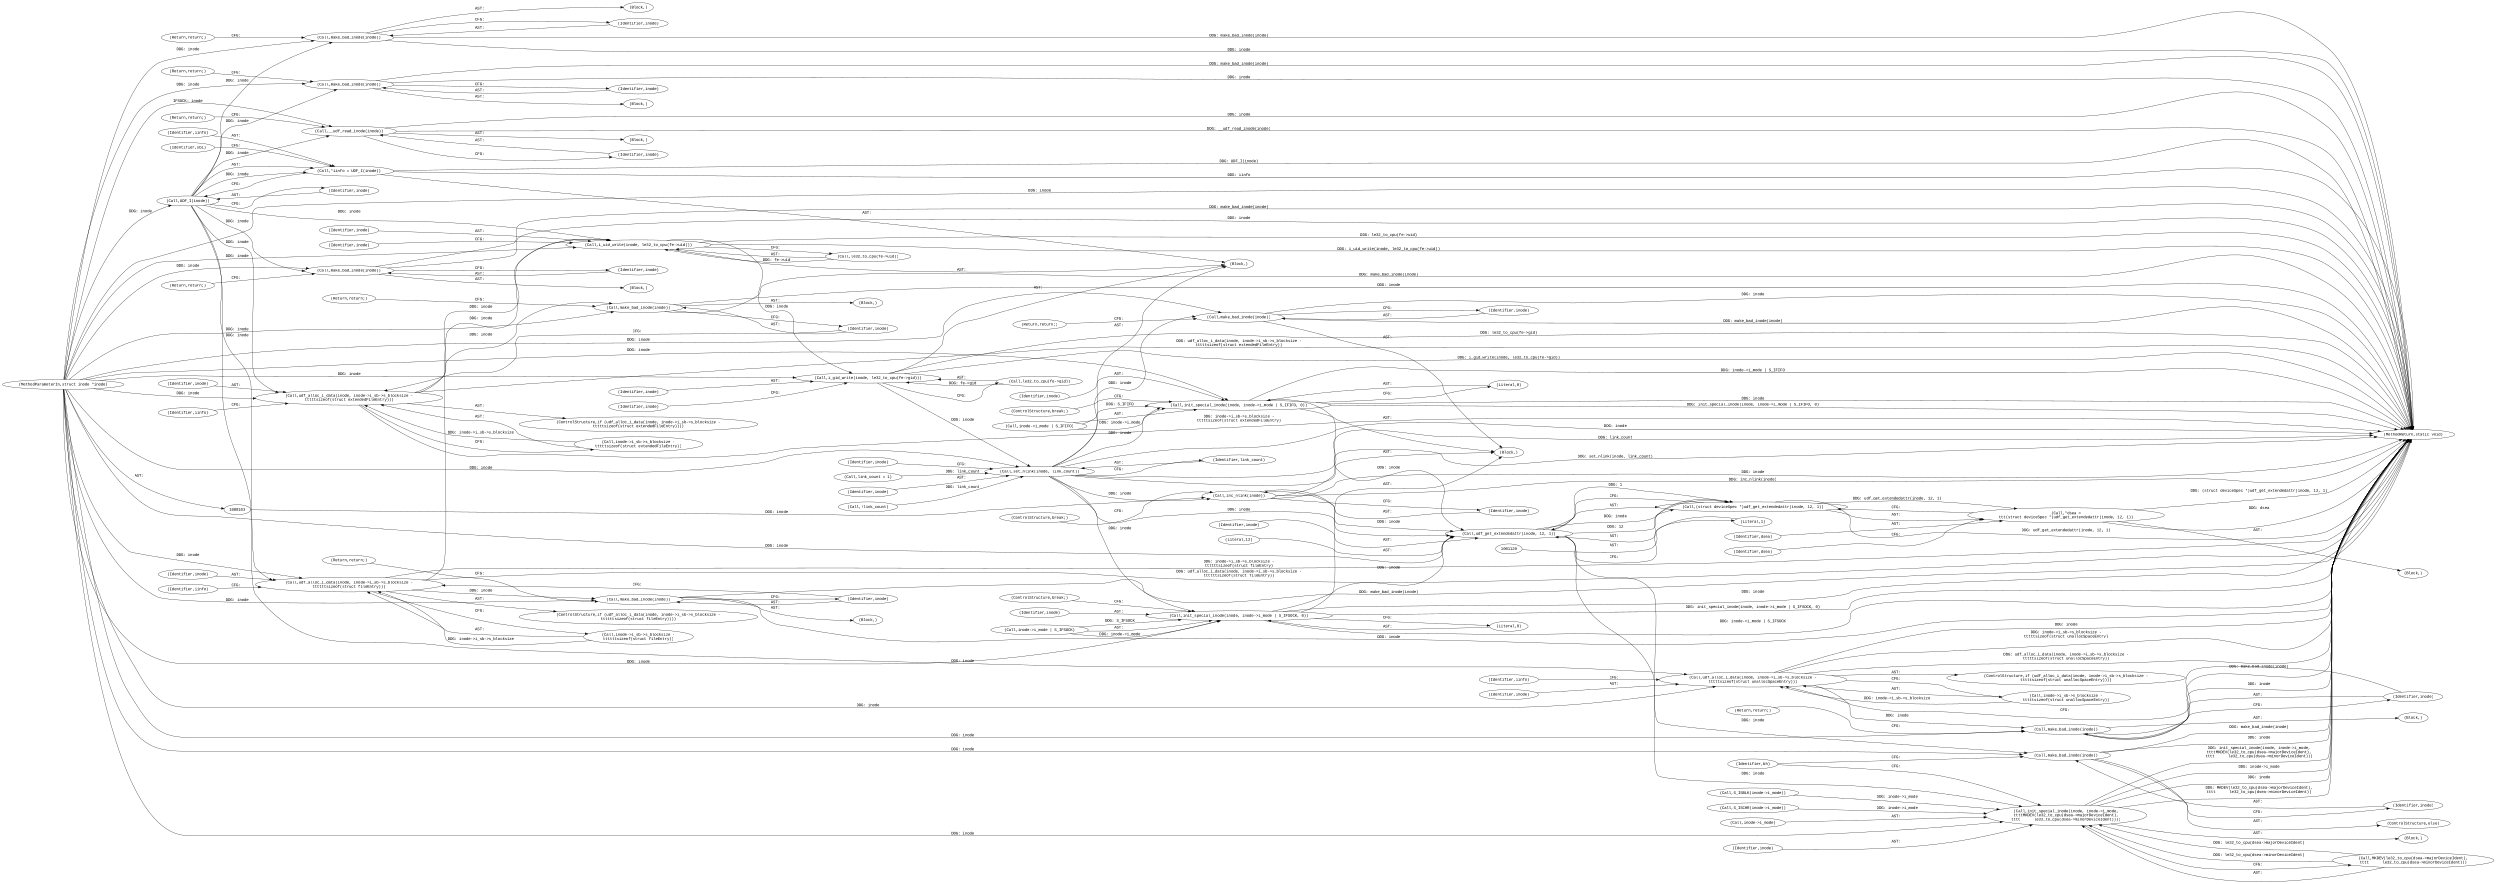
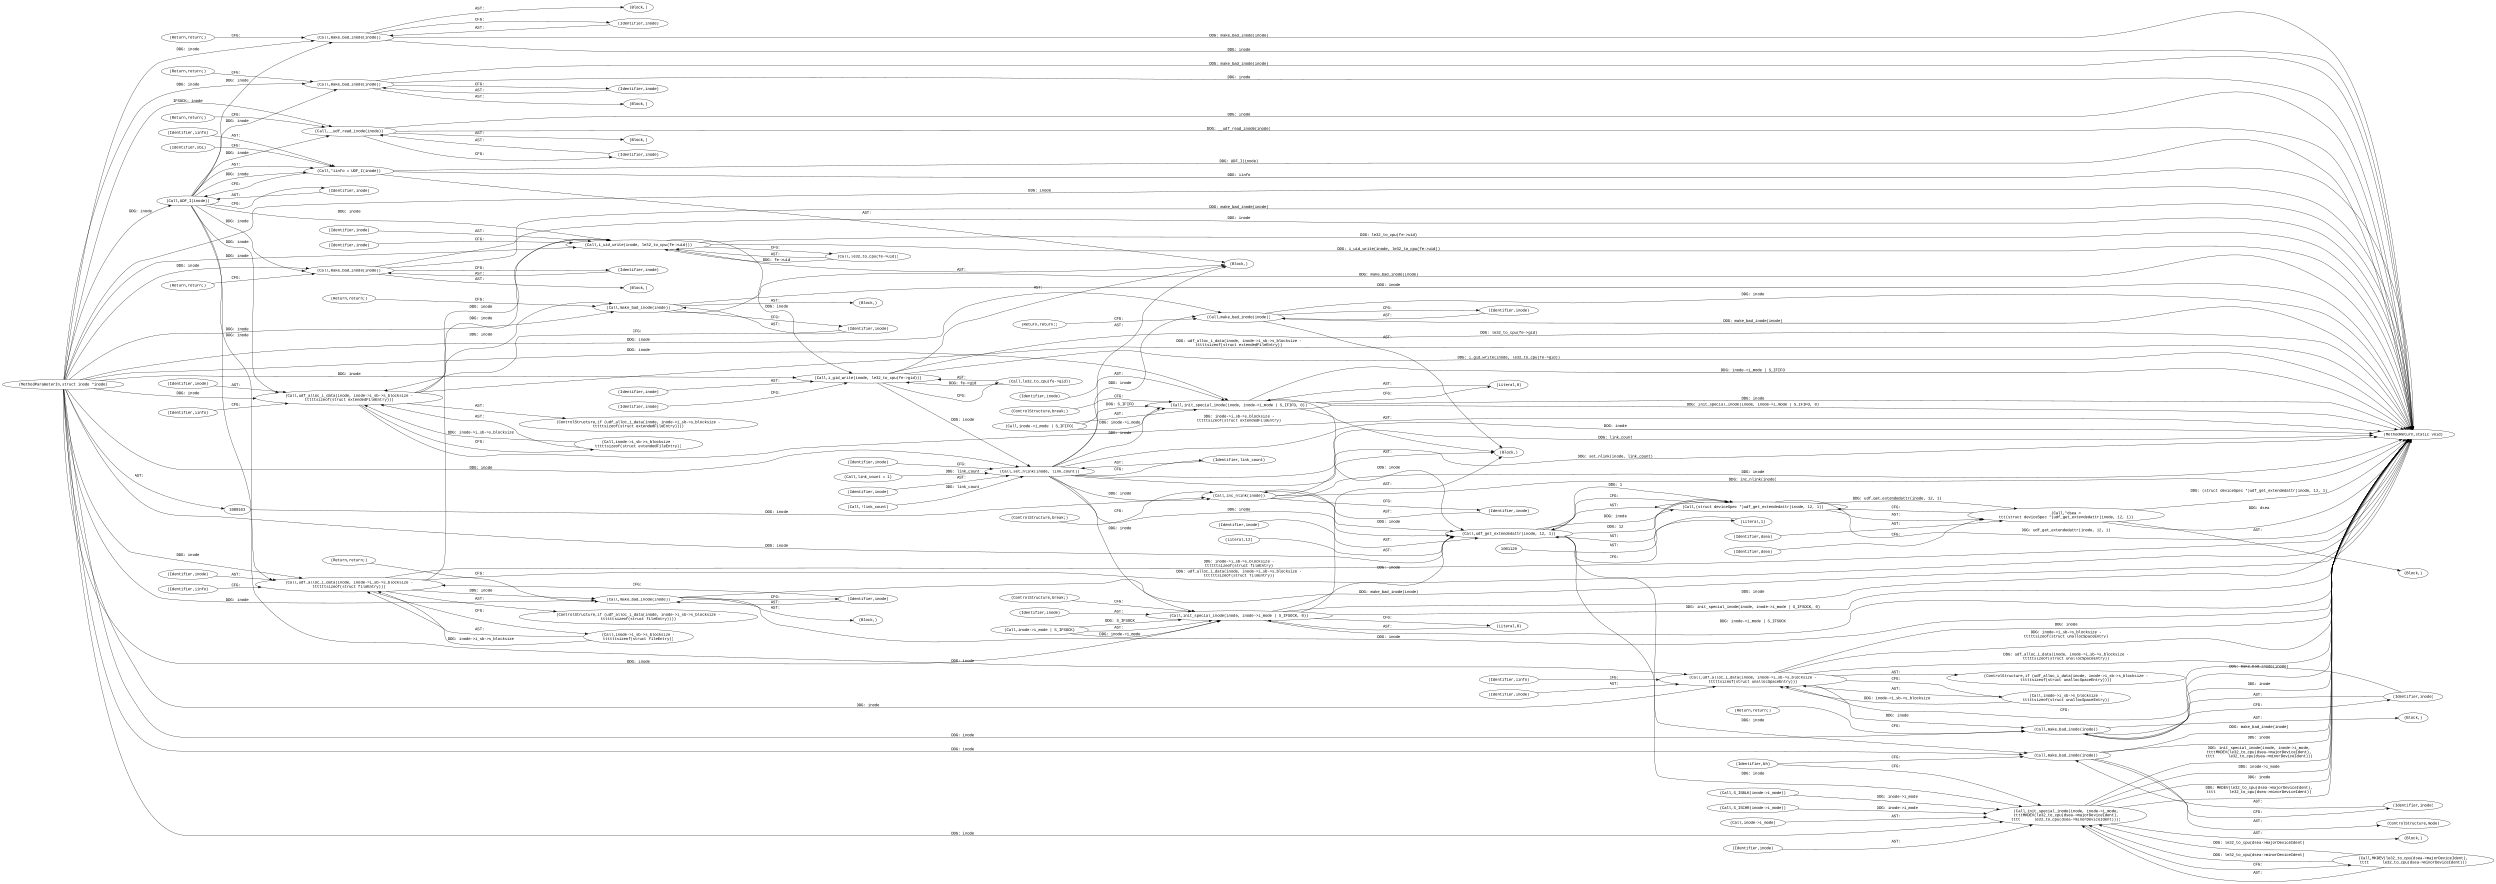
(2413, 823) -> (2413, 823)
